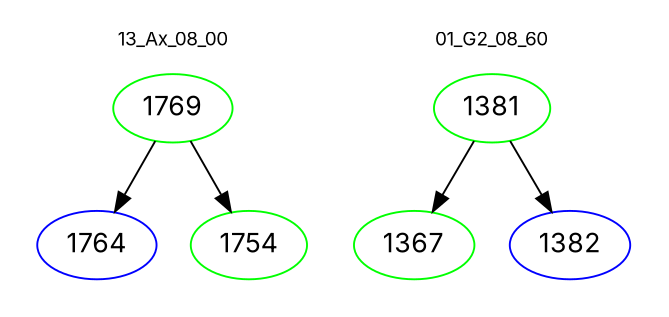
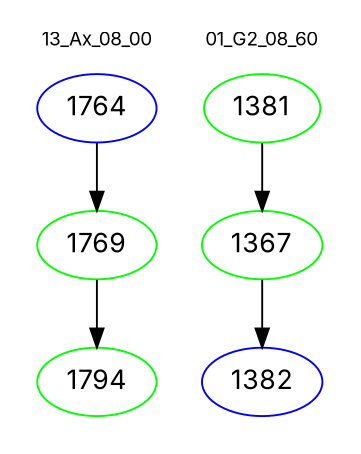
(140, 168) -> (97, 167)
(526, 168) -> (262, 304)
(249, 245) -> (97, 382)
